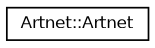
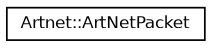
(78, 24) -> (106, 24)
